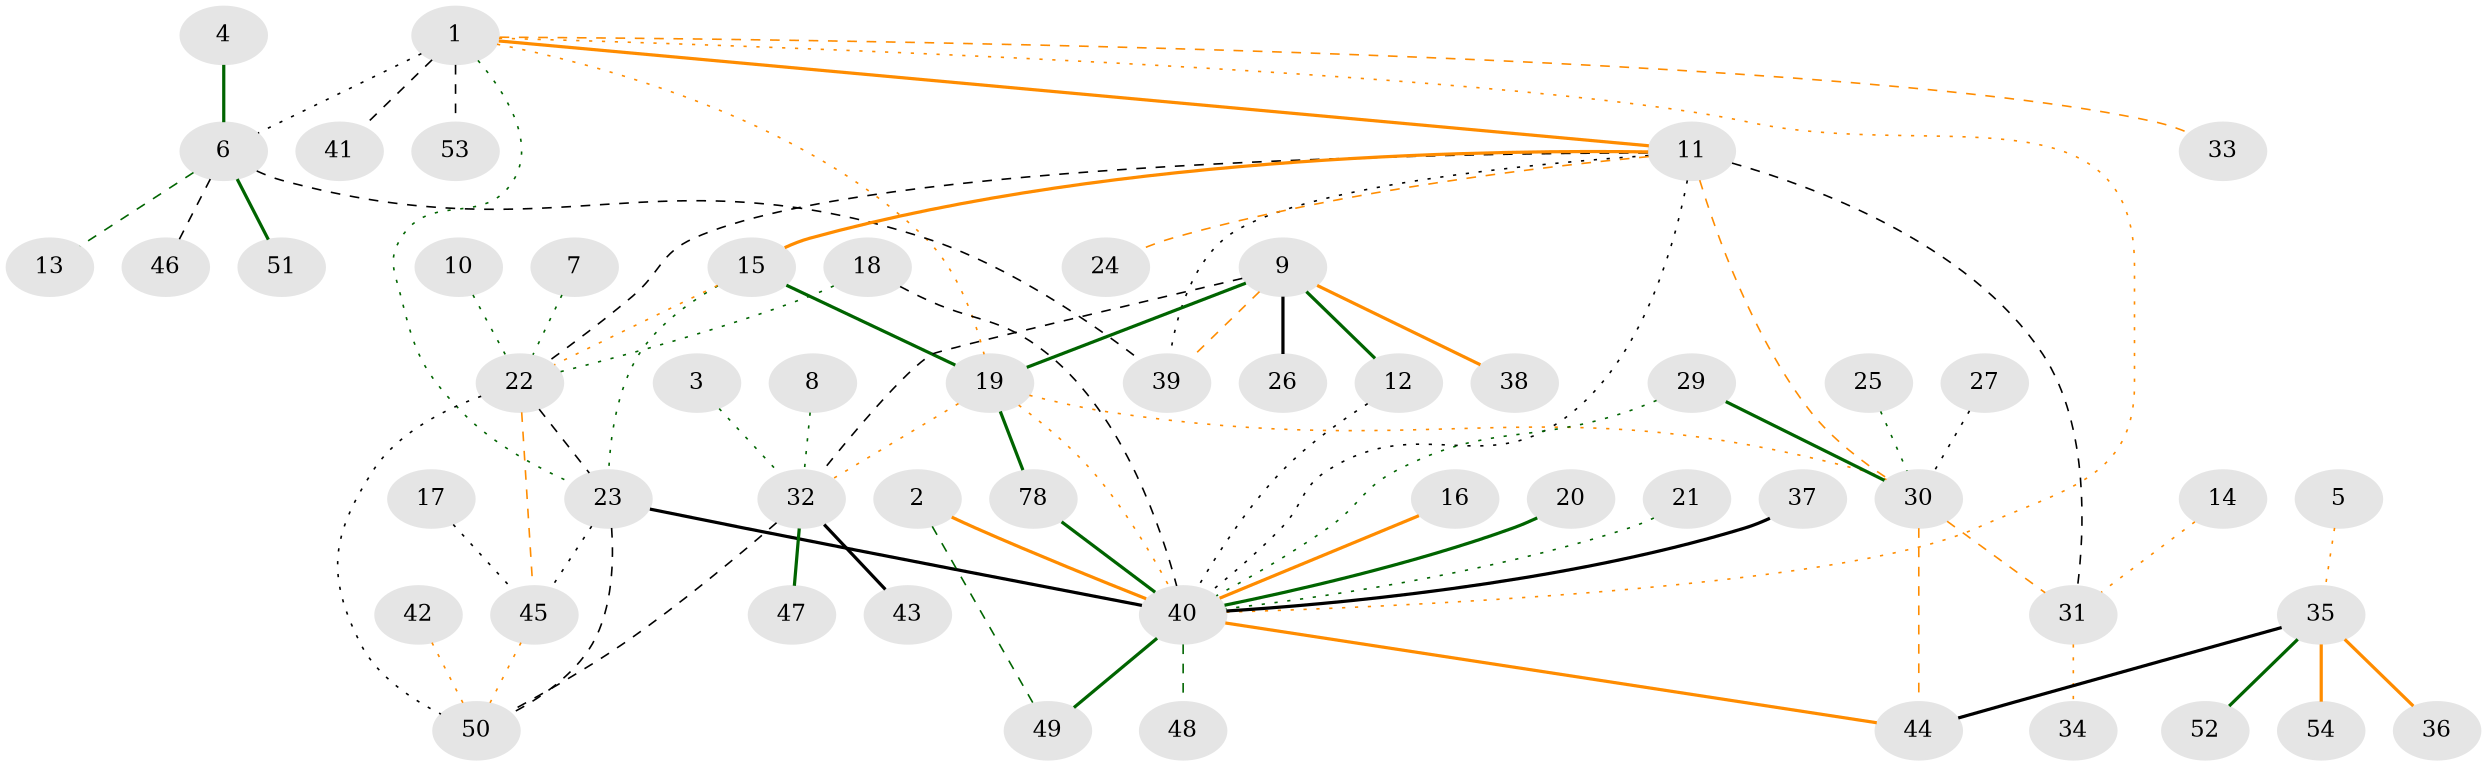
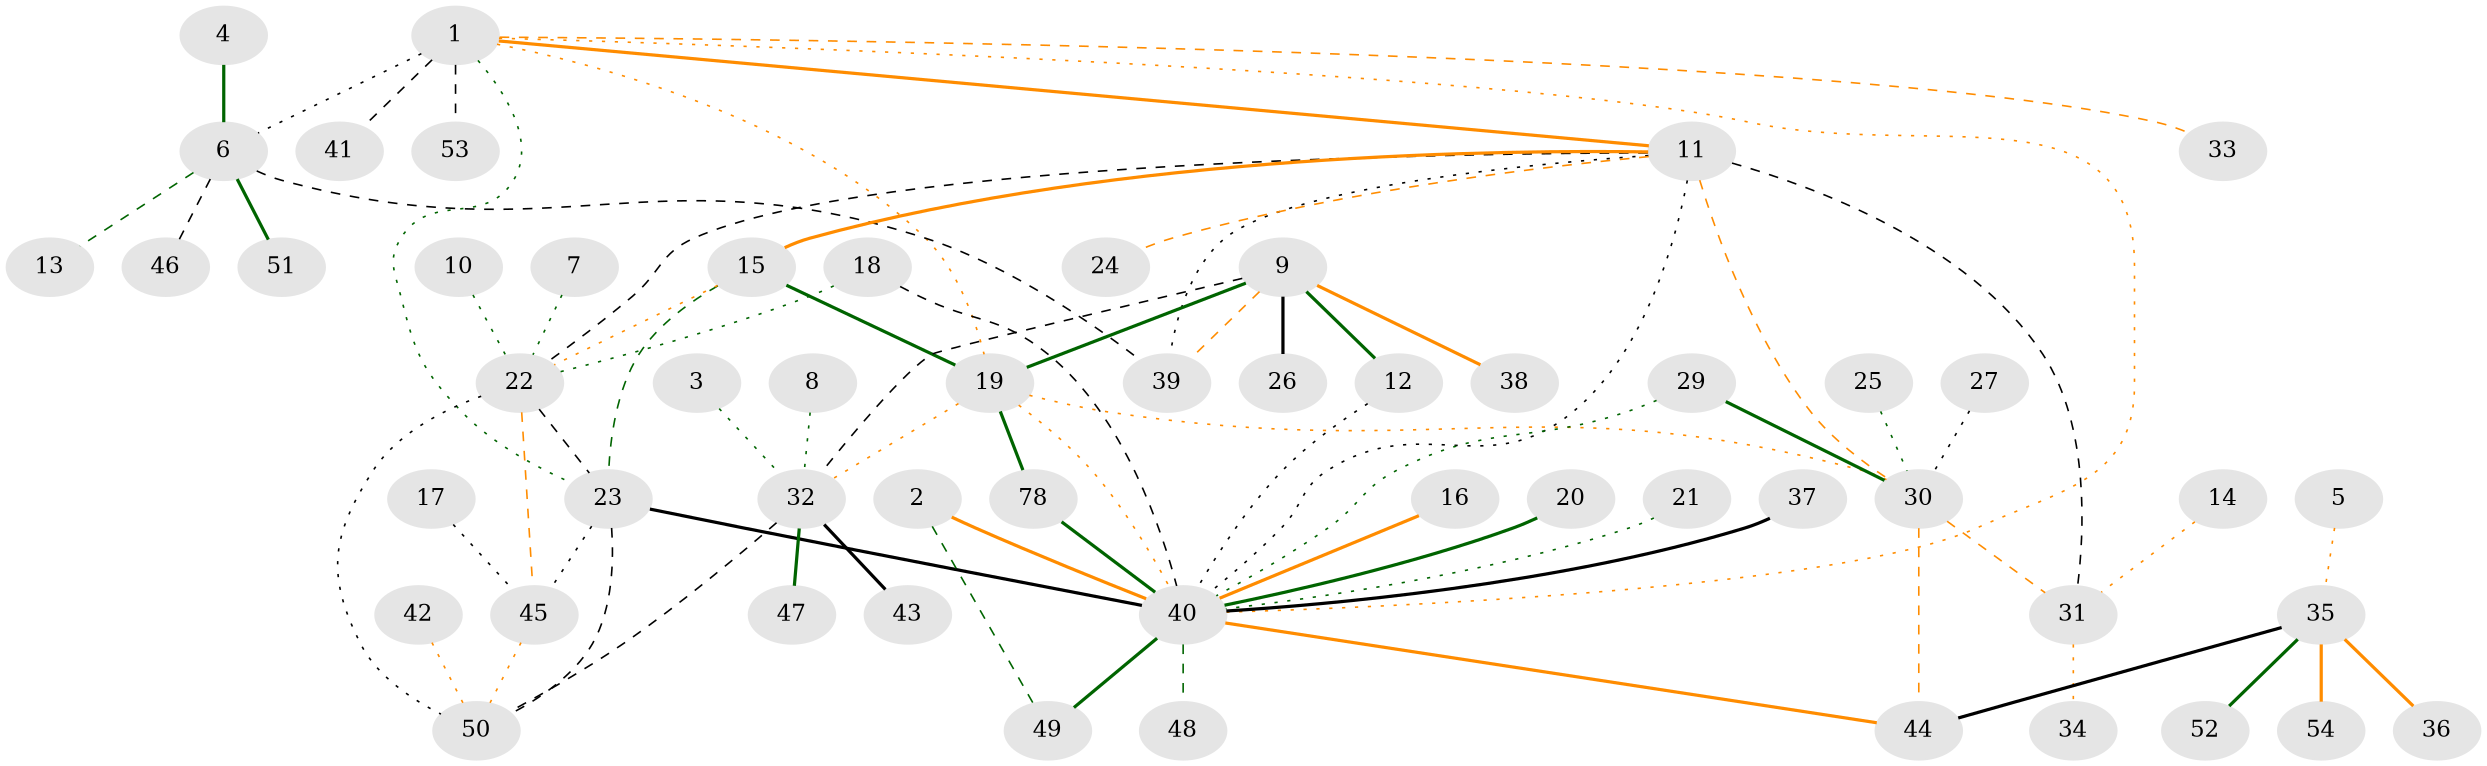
(633, 366) -> (633, 366)
